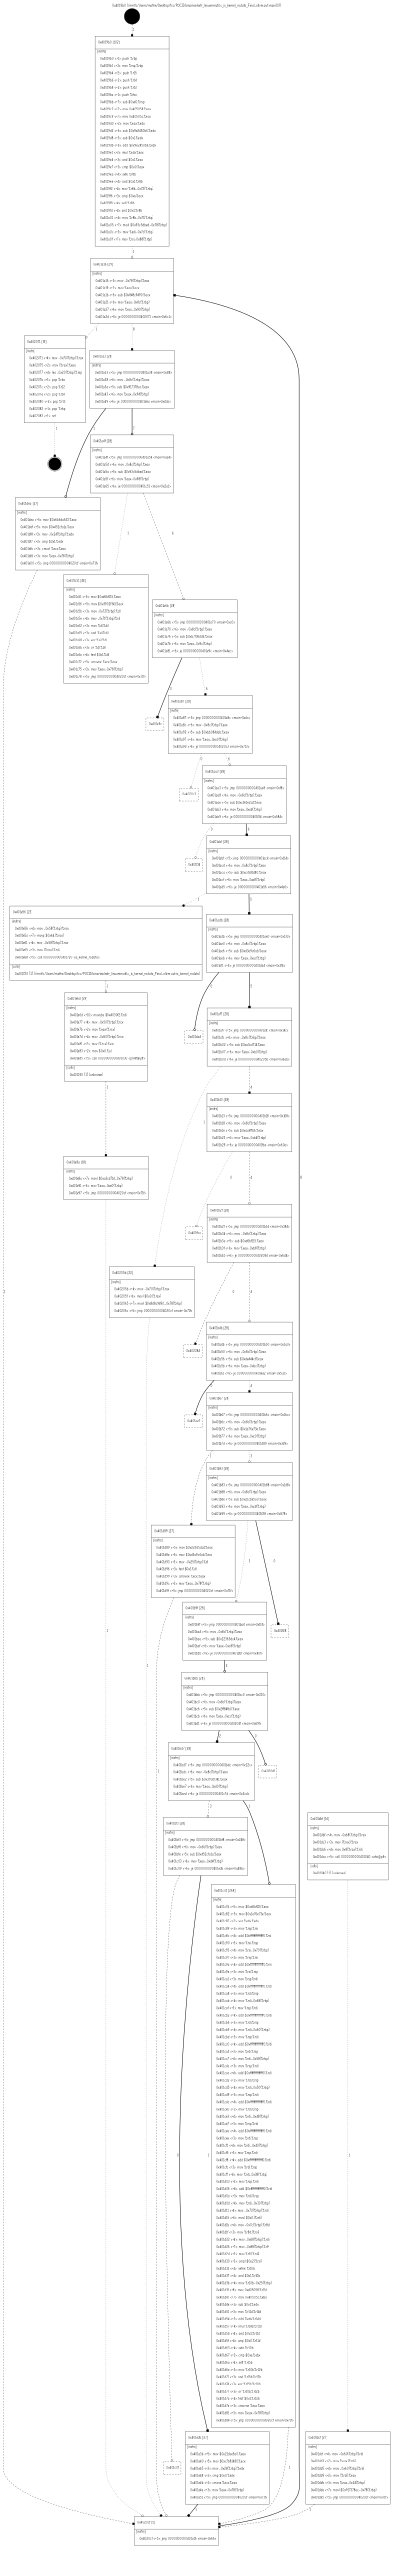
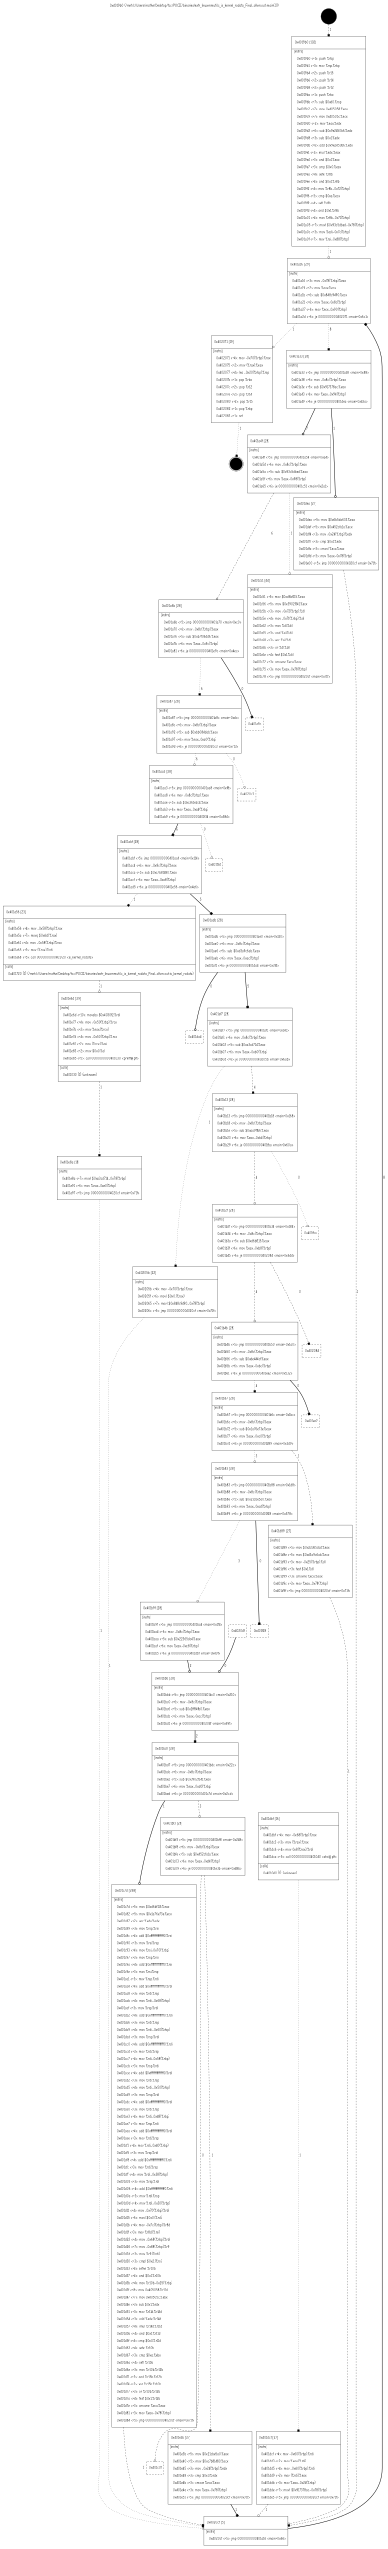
(258, 1746) -> (229, 1655)
(180, 2153) -> (210, 2152)
(269, 2520) -> (264, 2509)
